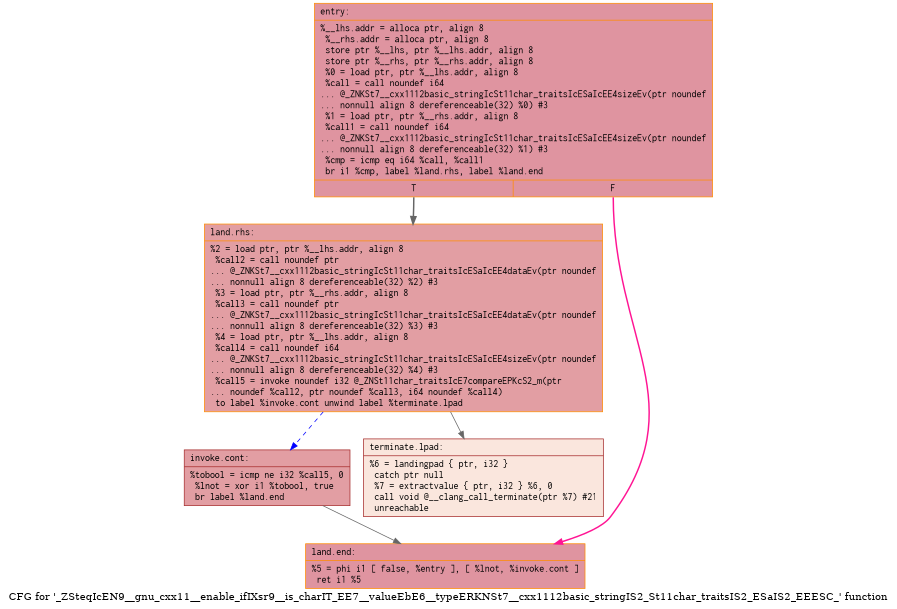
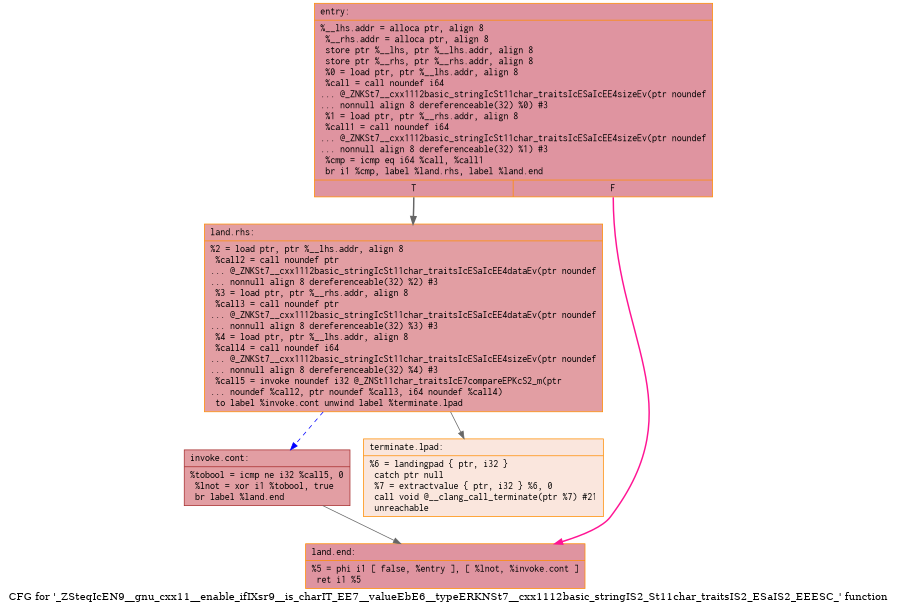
(483, 478) -> (483, 478)
